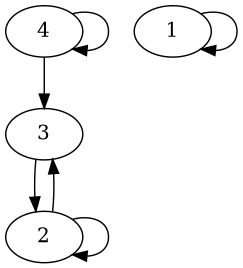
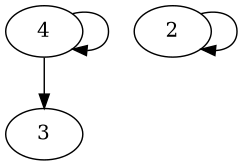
(173, 31) -> none
(35, 178) -> none
(54, 193) -> none
